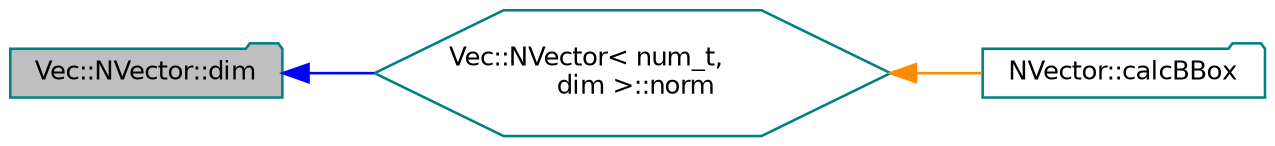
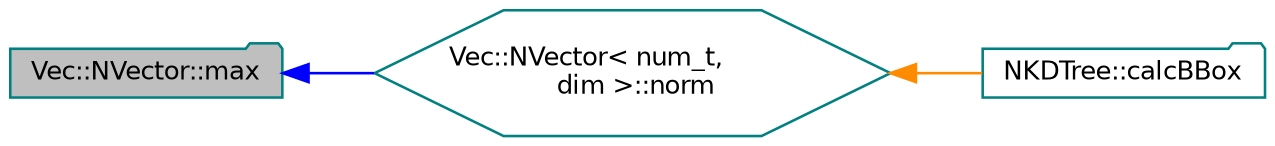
(146, 73) -> (146, 73)
(1124, 73) -> (1124, 73)
